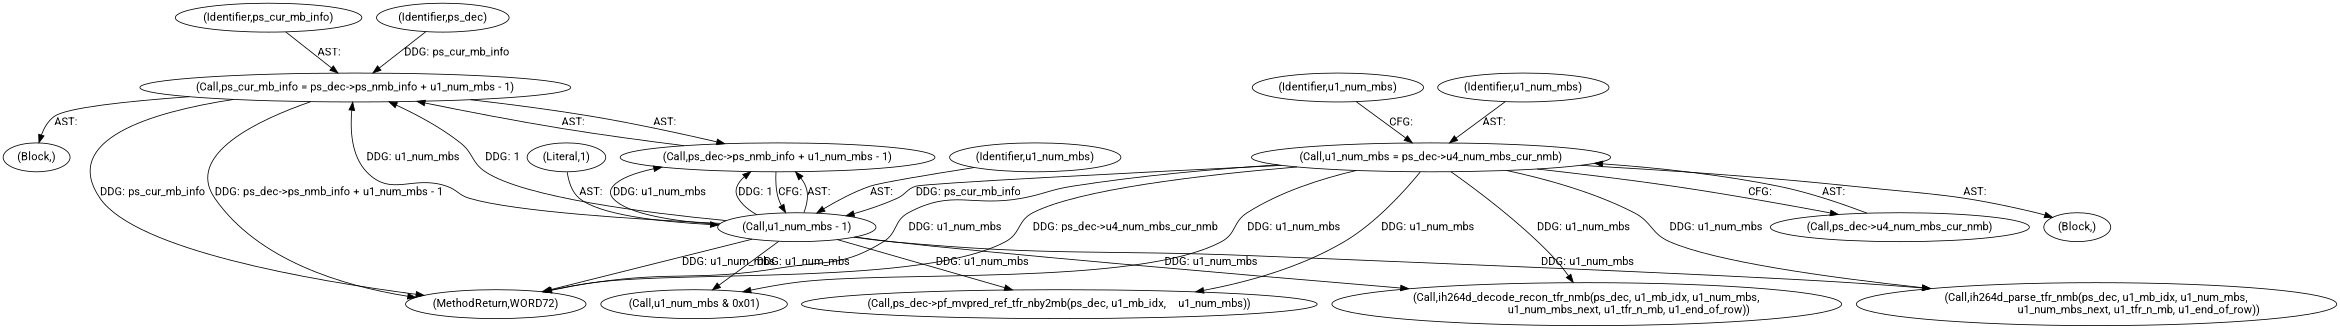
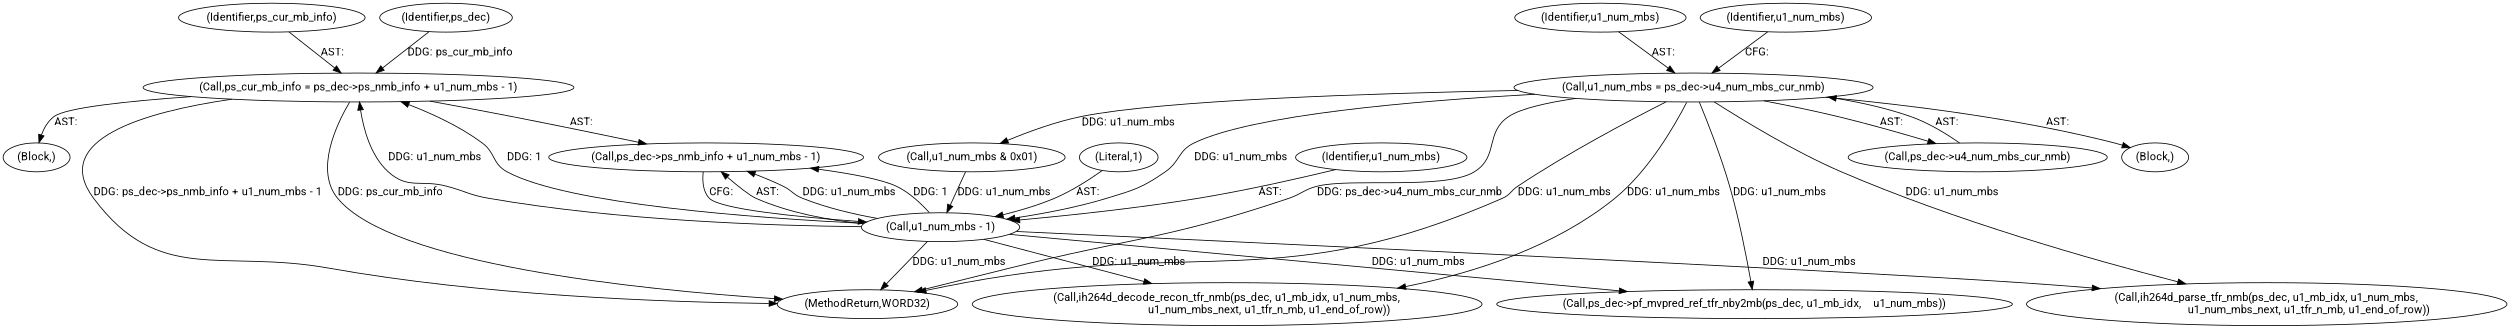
(554, 127) -> none
(969, 192) -> (1241, 157)
(1762, 192) -> (1893, 122)
(749, 263) -> (958, 189)
(496, 304) -> (867, 304)
